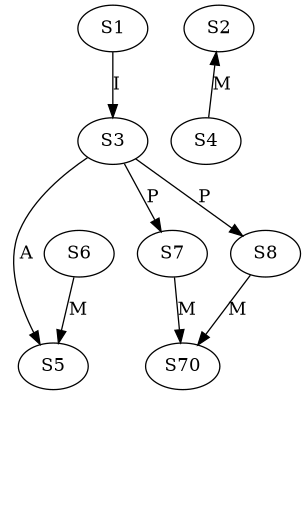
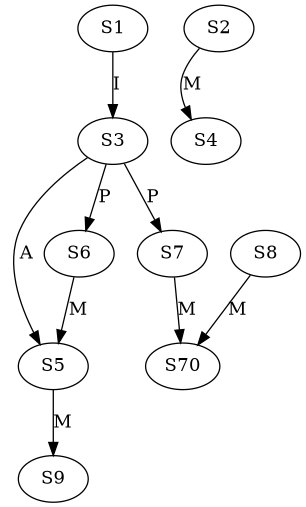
(212, 91) -> (183, 76)
(184, 194) -> (98, 191)
none -> (53, 479)
